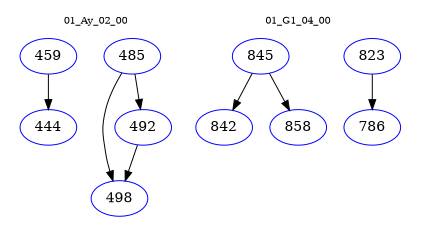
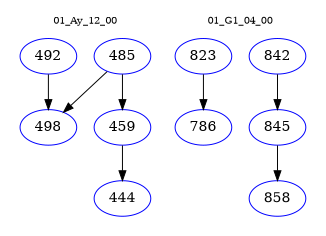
(96, 21) -> (85, 21)
(137, 87) -> (122, 87)
(245, 87) -> (277, 87)
